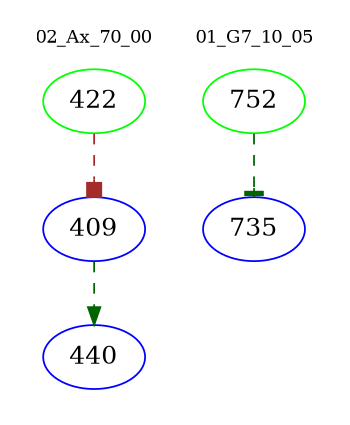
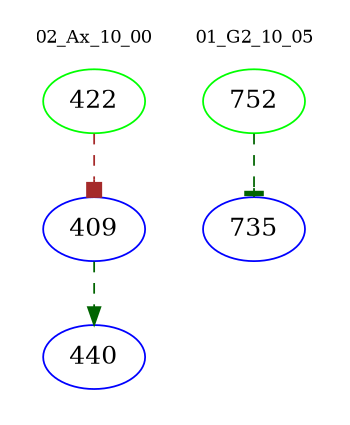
(94, 38) -> (94, 38)
(255, 38) -> (255, 38)
